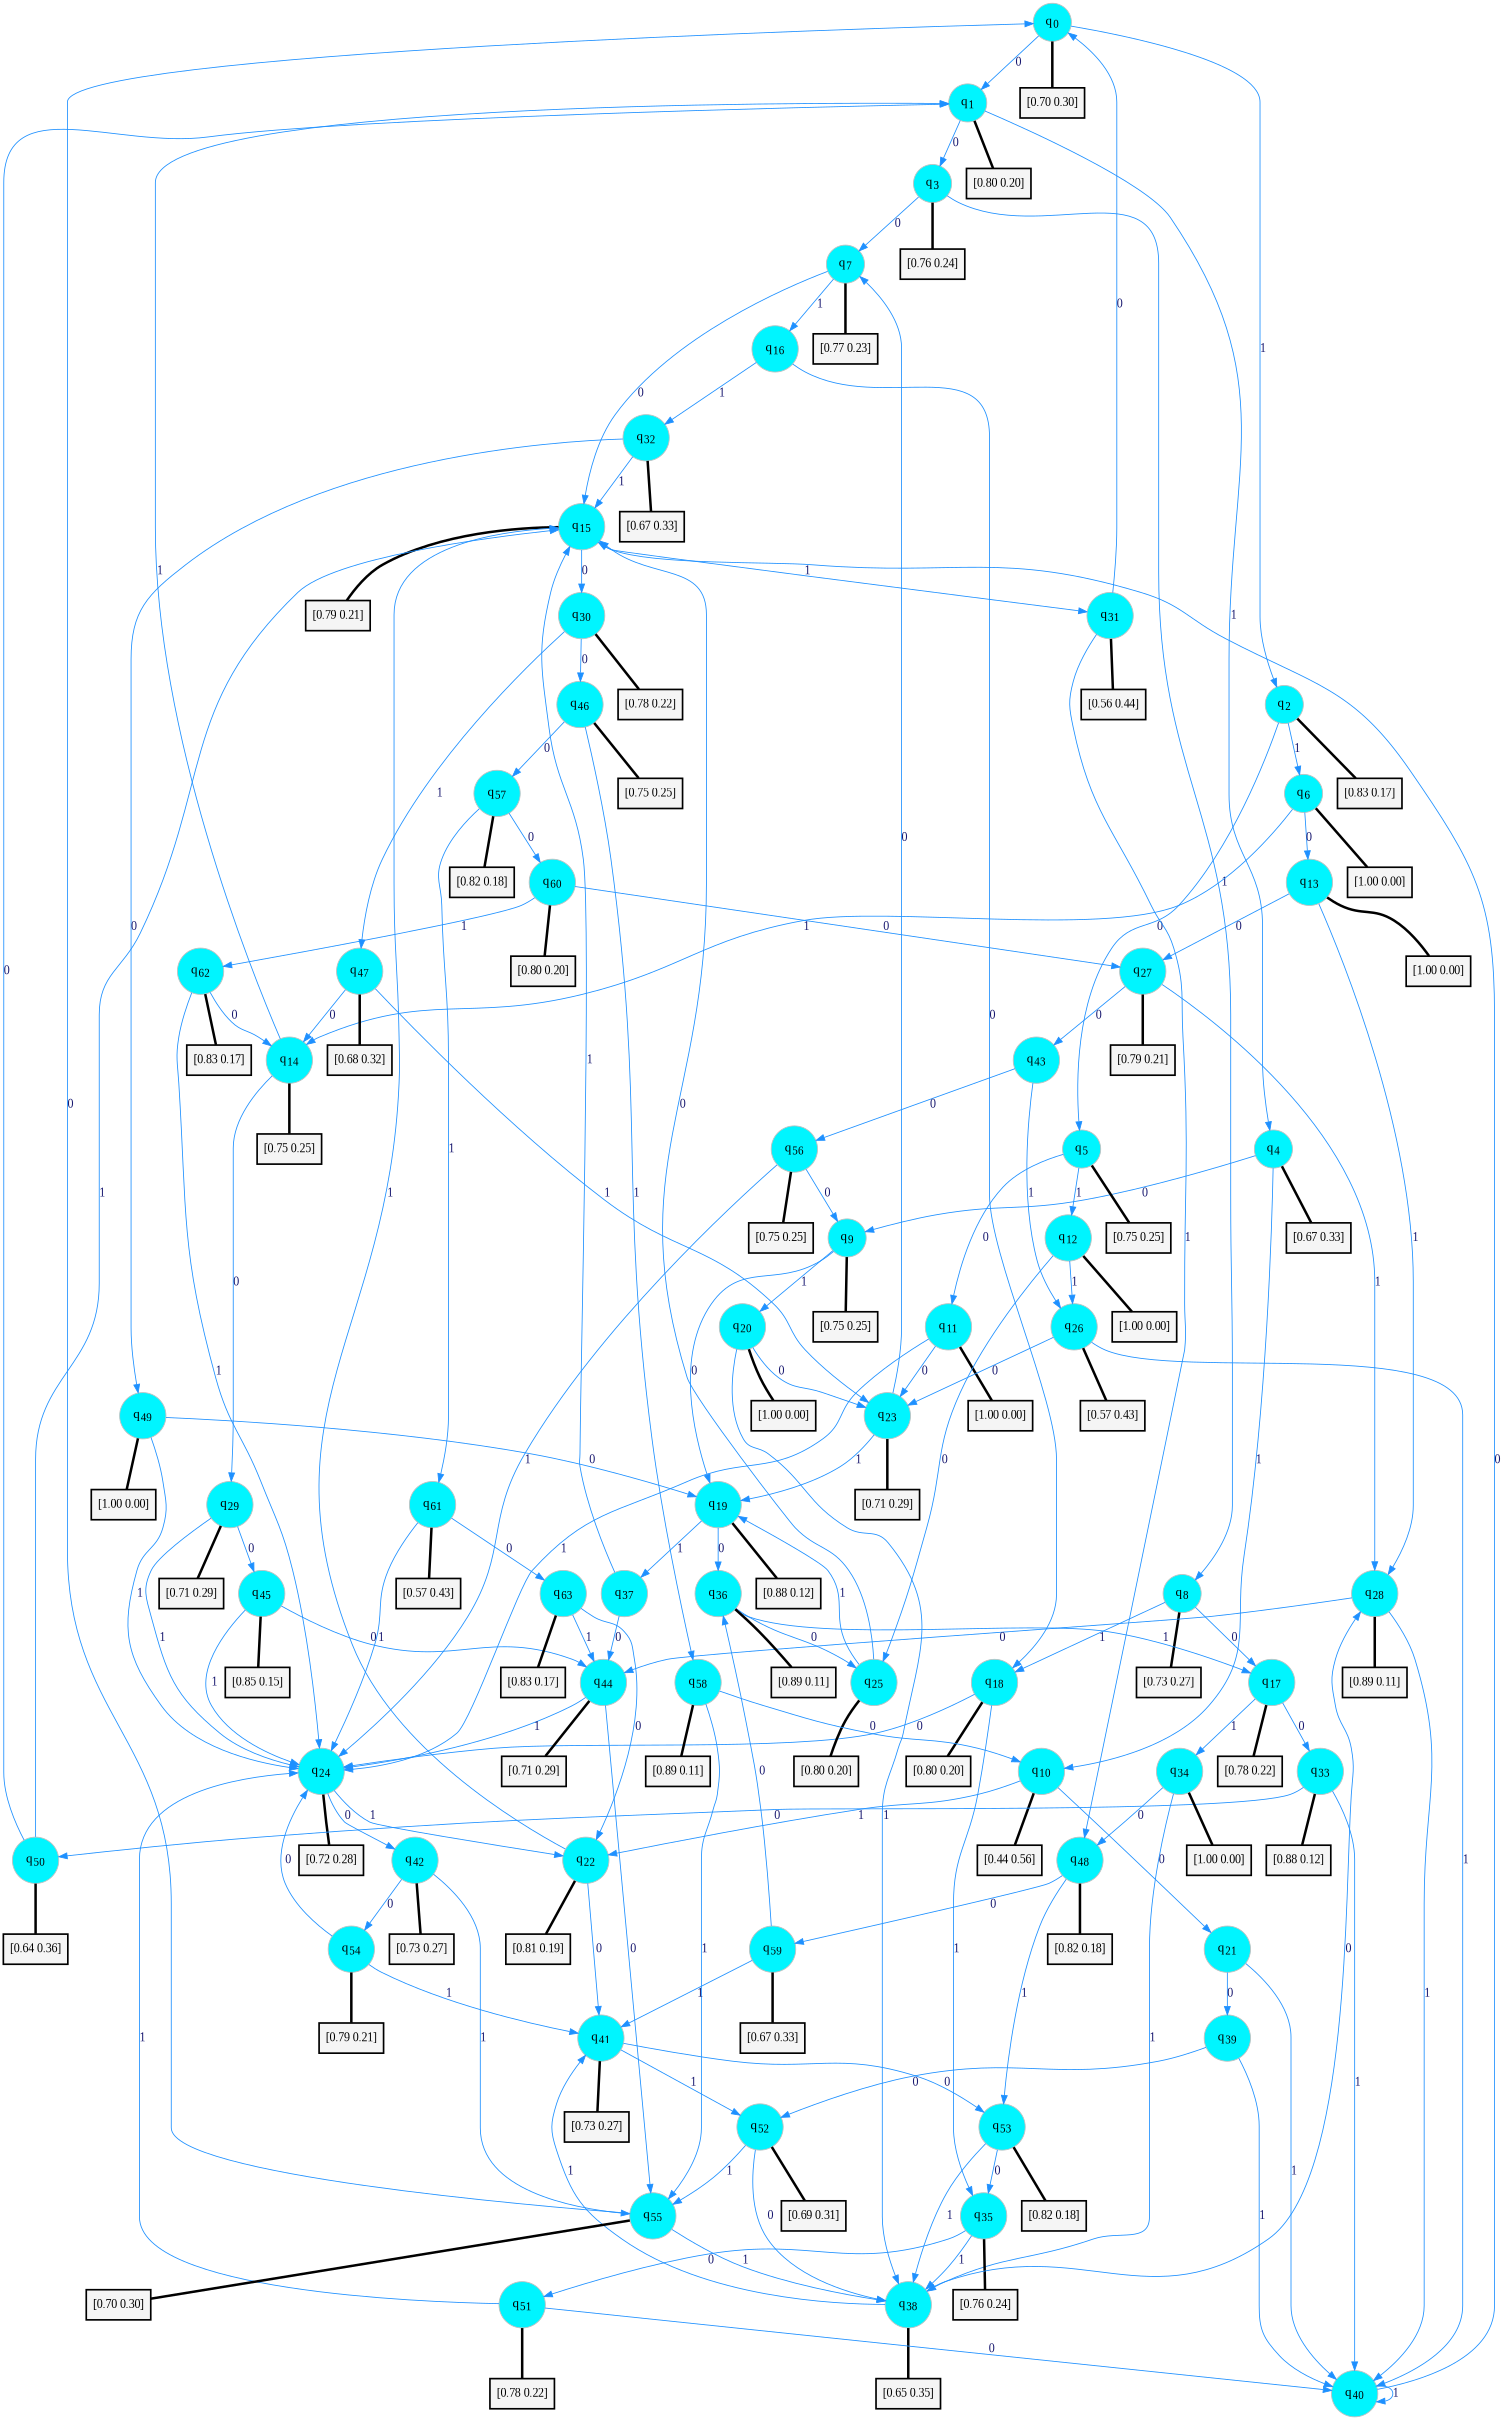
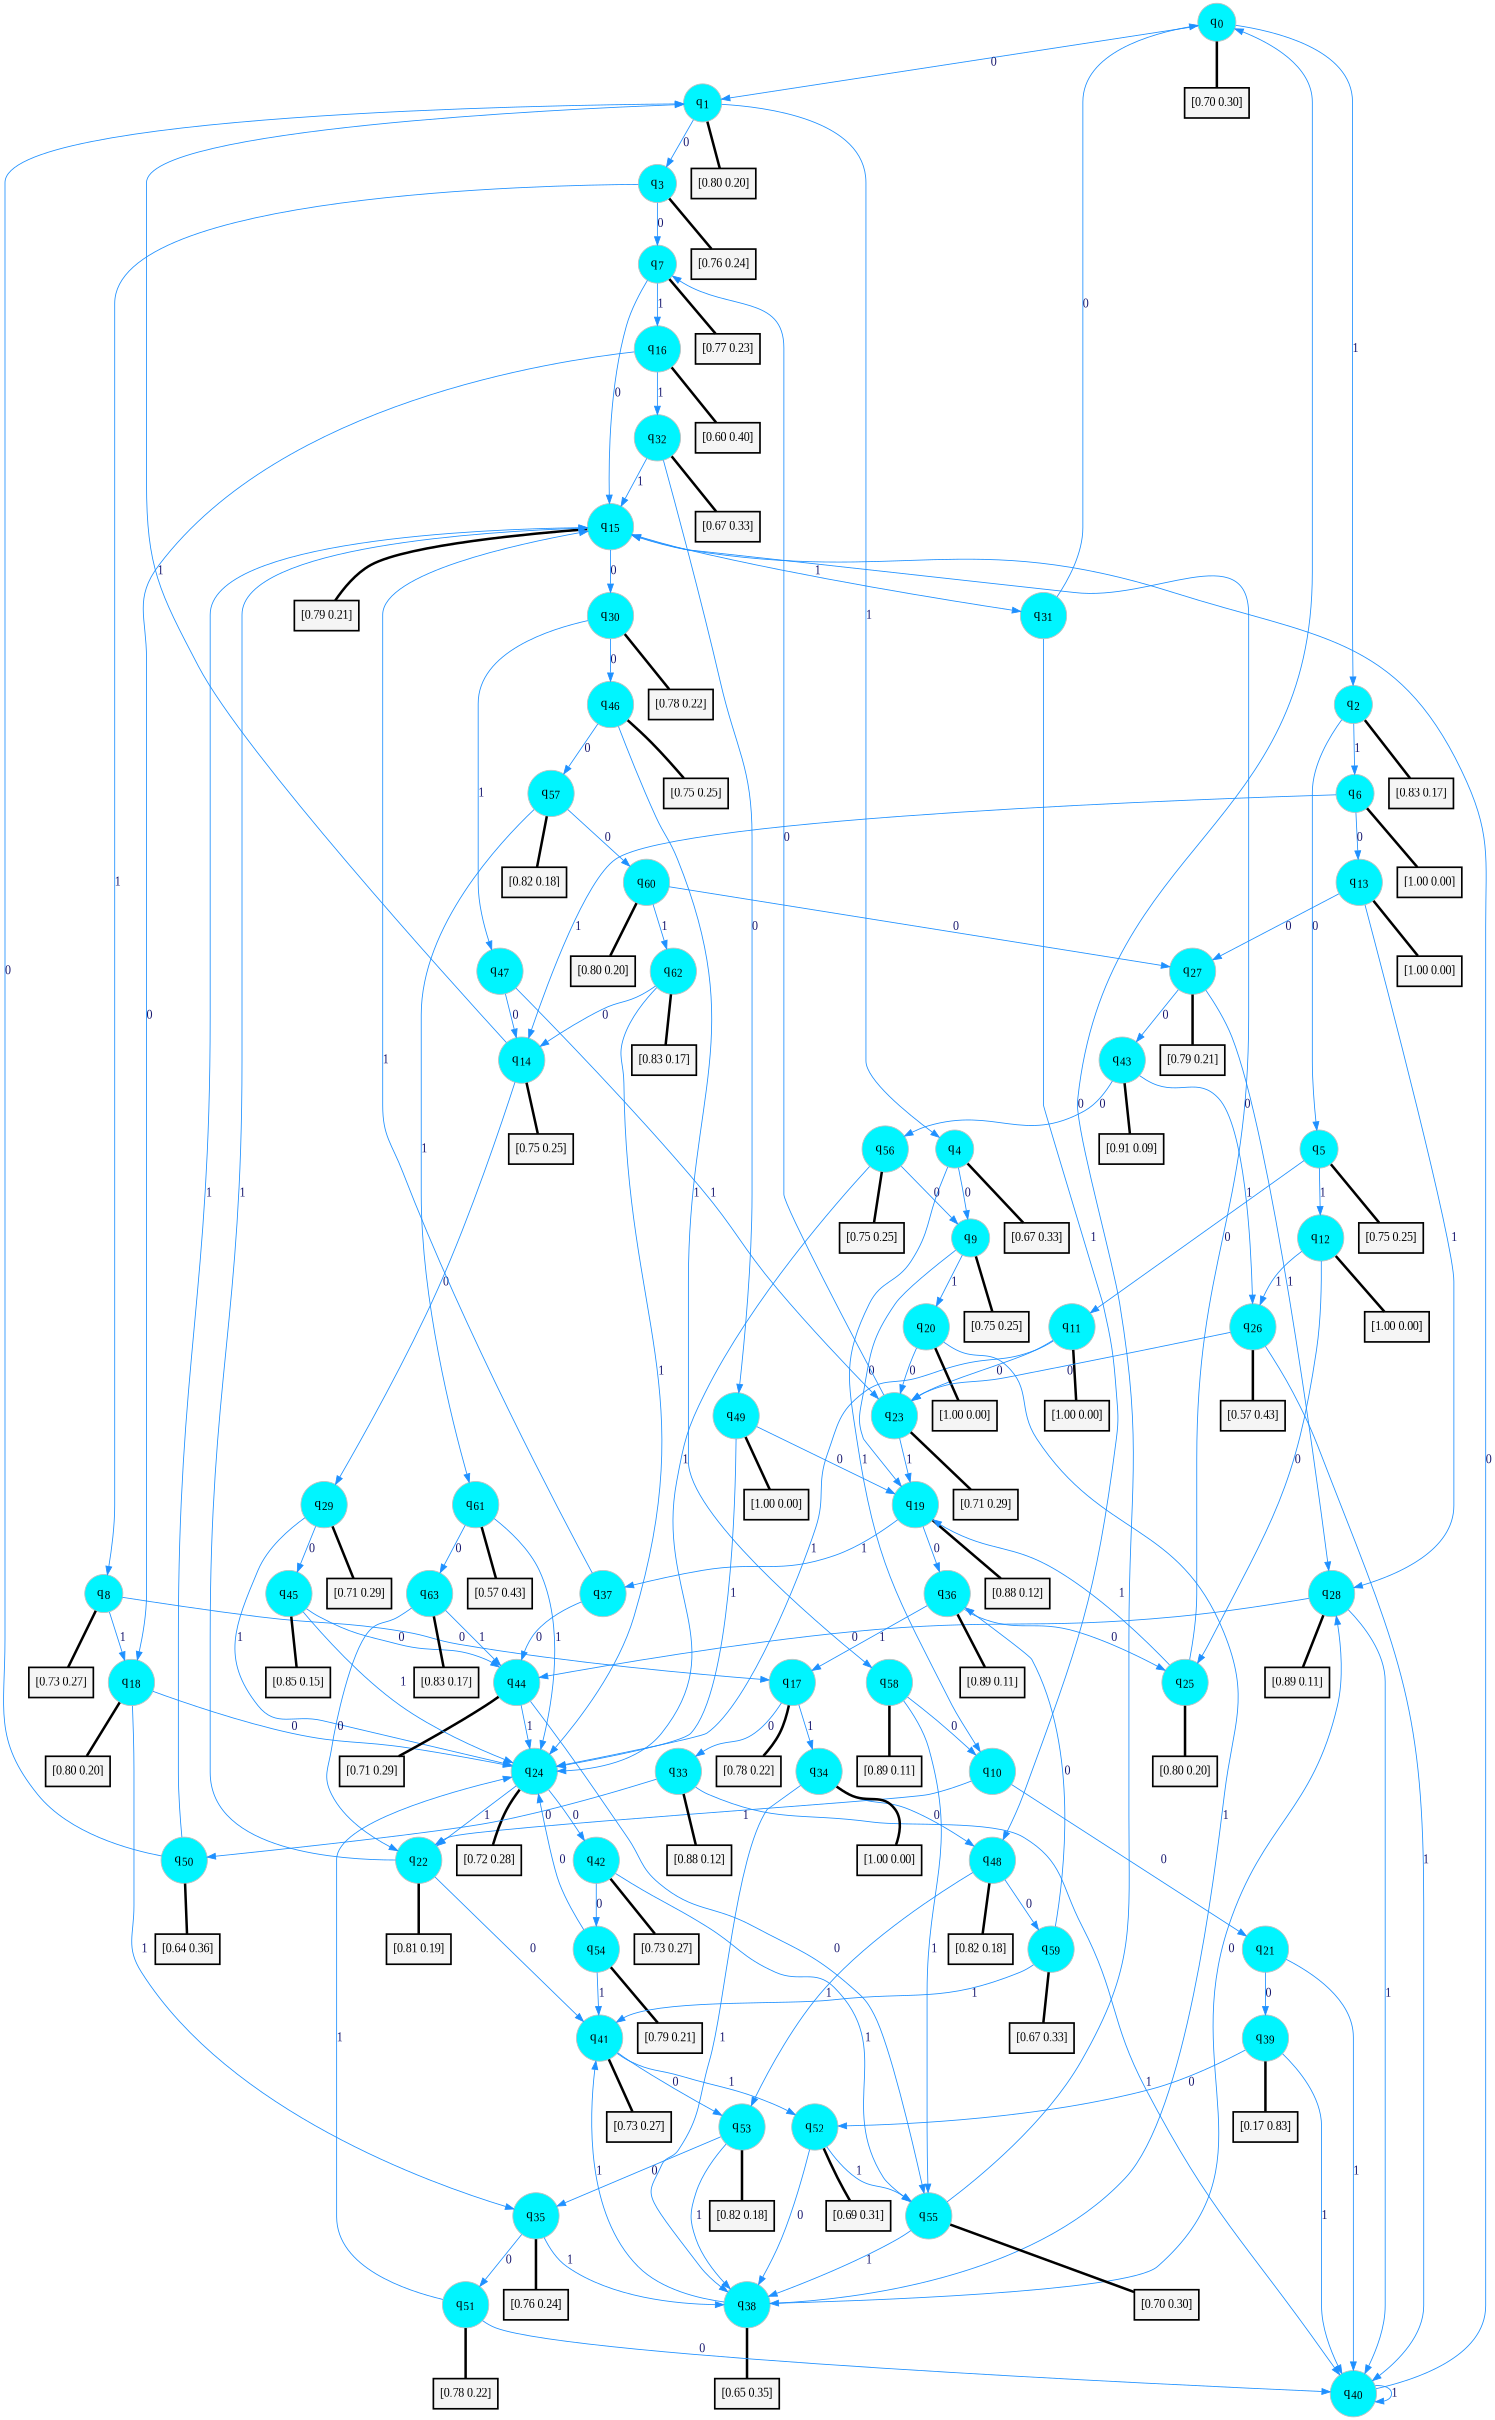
none -> (728, 438)
(1113, 705) -> none
(360, 1060) -> none
none -> (1131, 1149)
(1010, 1860) -> none
none -> (1265, 2127)
